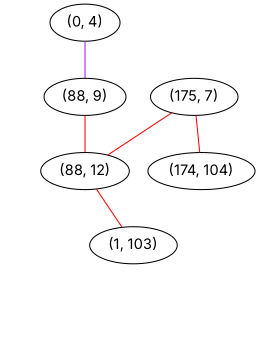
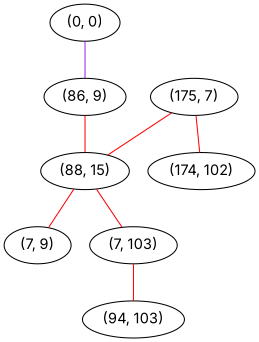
(85, 23) -> (85, 23)
(85, 97) -> (85, 97)
(85, 171) -> (85, 171)
(201, 171) -> (201, 171)
none -> (38, 245)
(133, 245) -> (133, 245)
none -> (133, 319)
